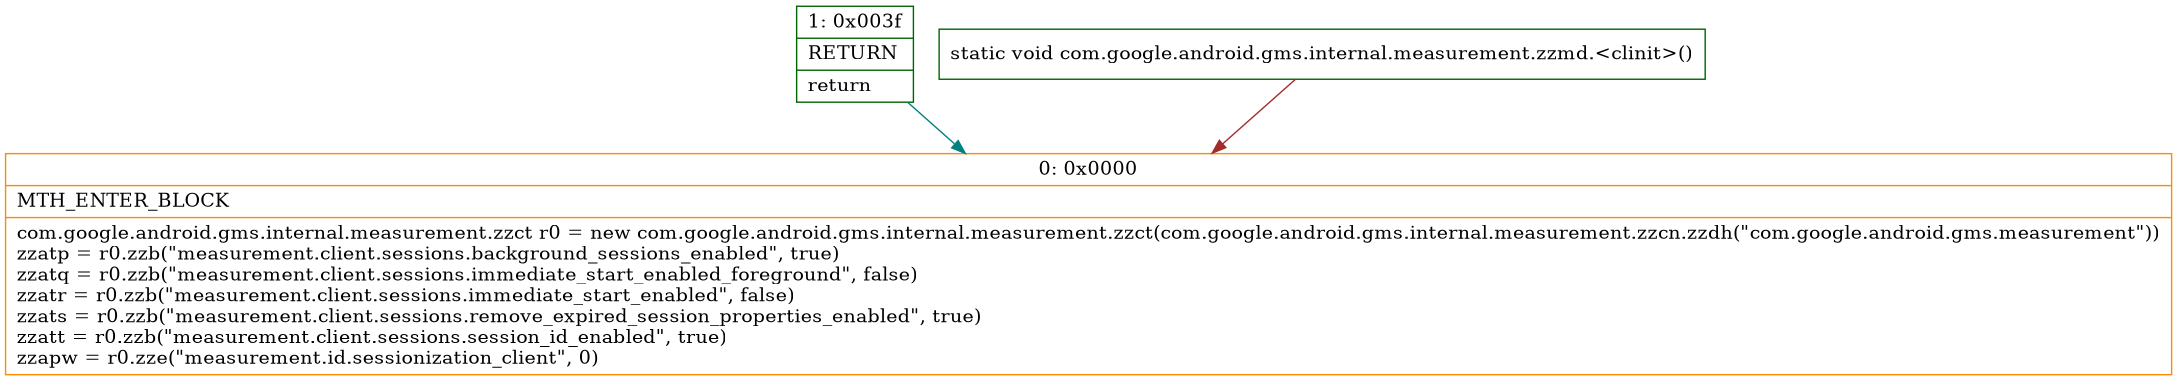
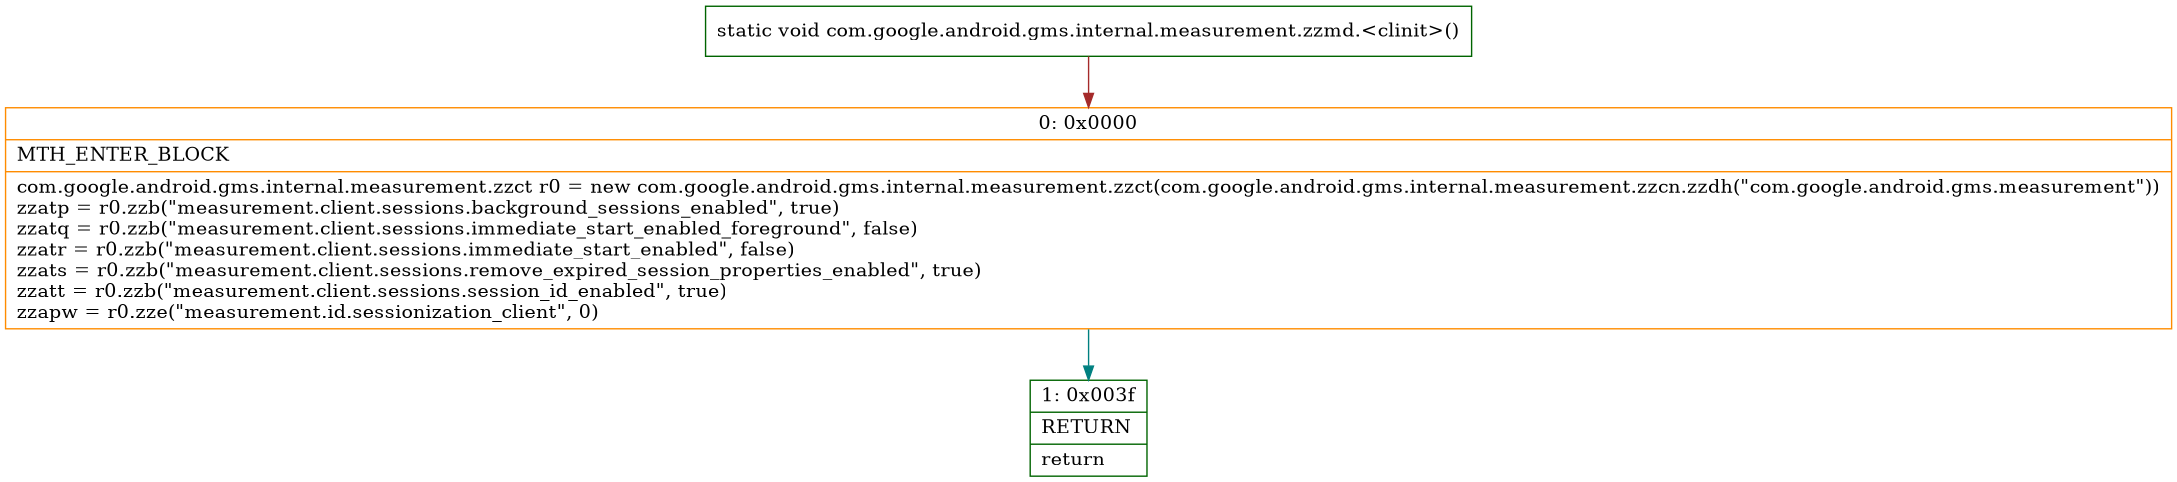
(931, 123) -> (1089, 348)
